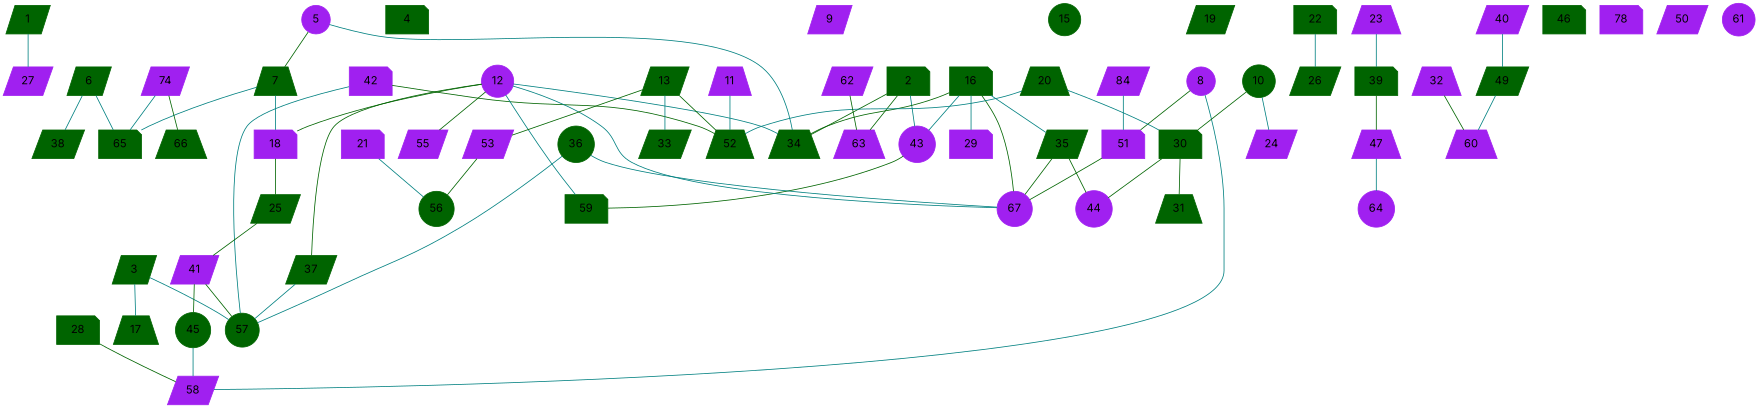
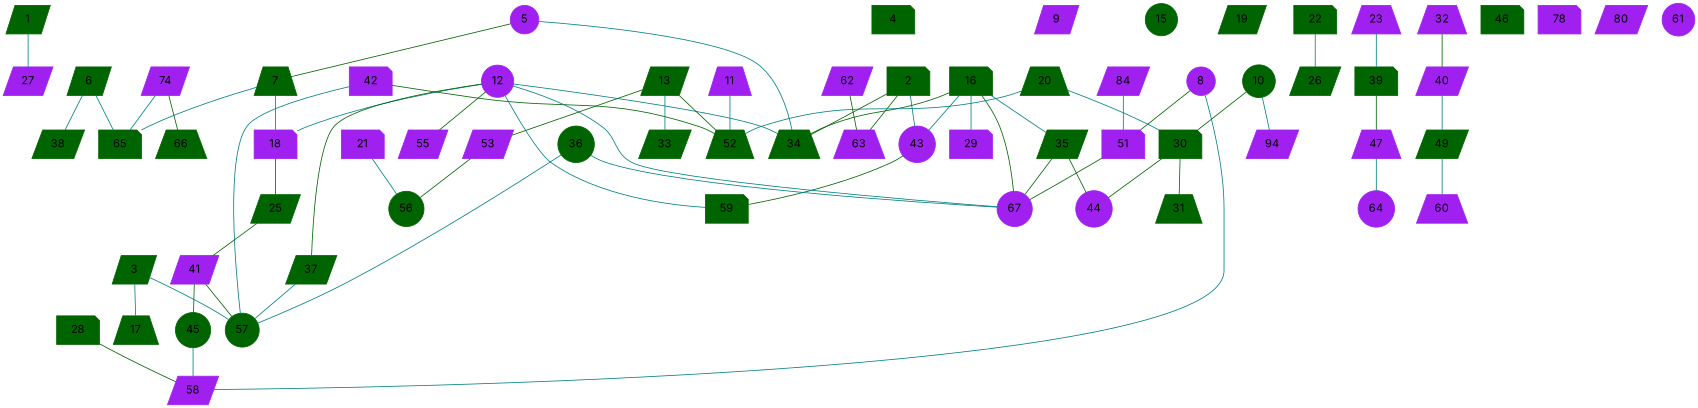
(1682, 20) -> (1621, 20)
(388, 103) -> (388, 103)
(1454, 113) -> (1442, 50)
(1272, 144) -> (1272, 144)
